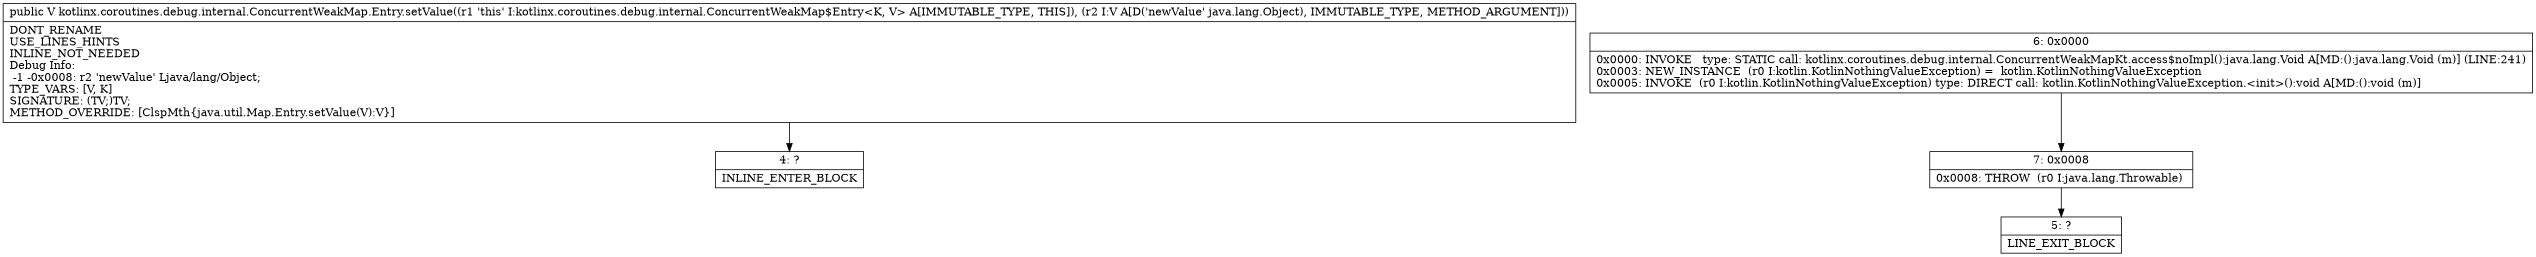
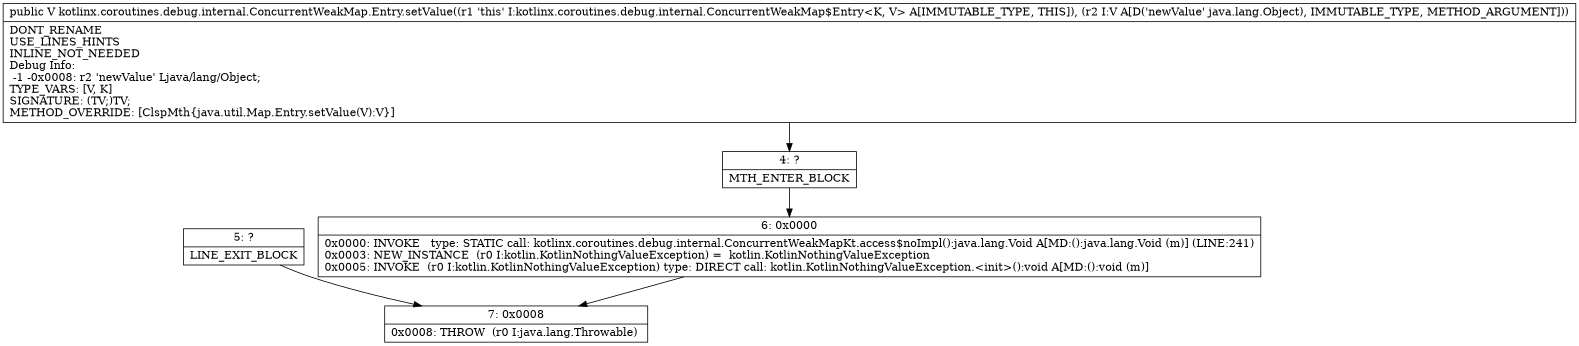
(789, 178) -> (789, 178)
none -> (789, 198)
(2061, 198) -> (346, 288)
